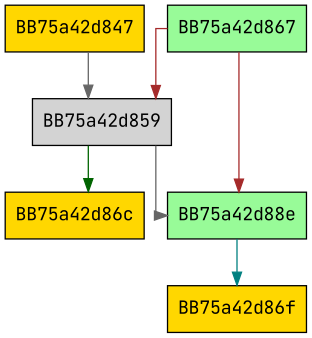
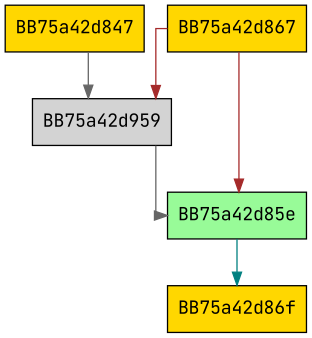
(237, 29) -> (237, 29)
(102, 122) -> (102, 122)
(75, 216) -> none
(237, 216) -> (237, 216)
